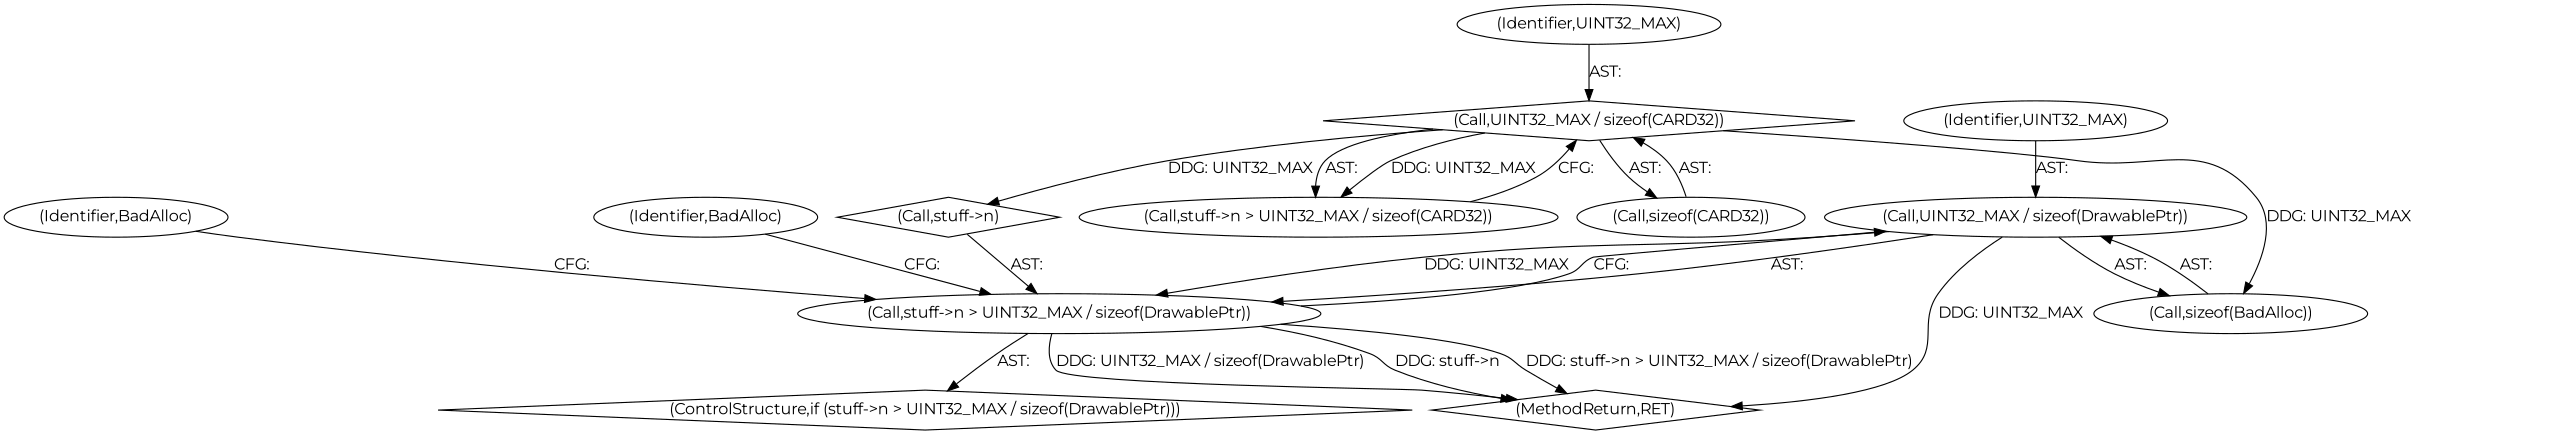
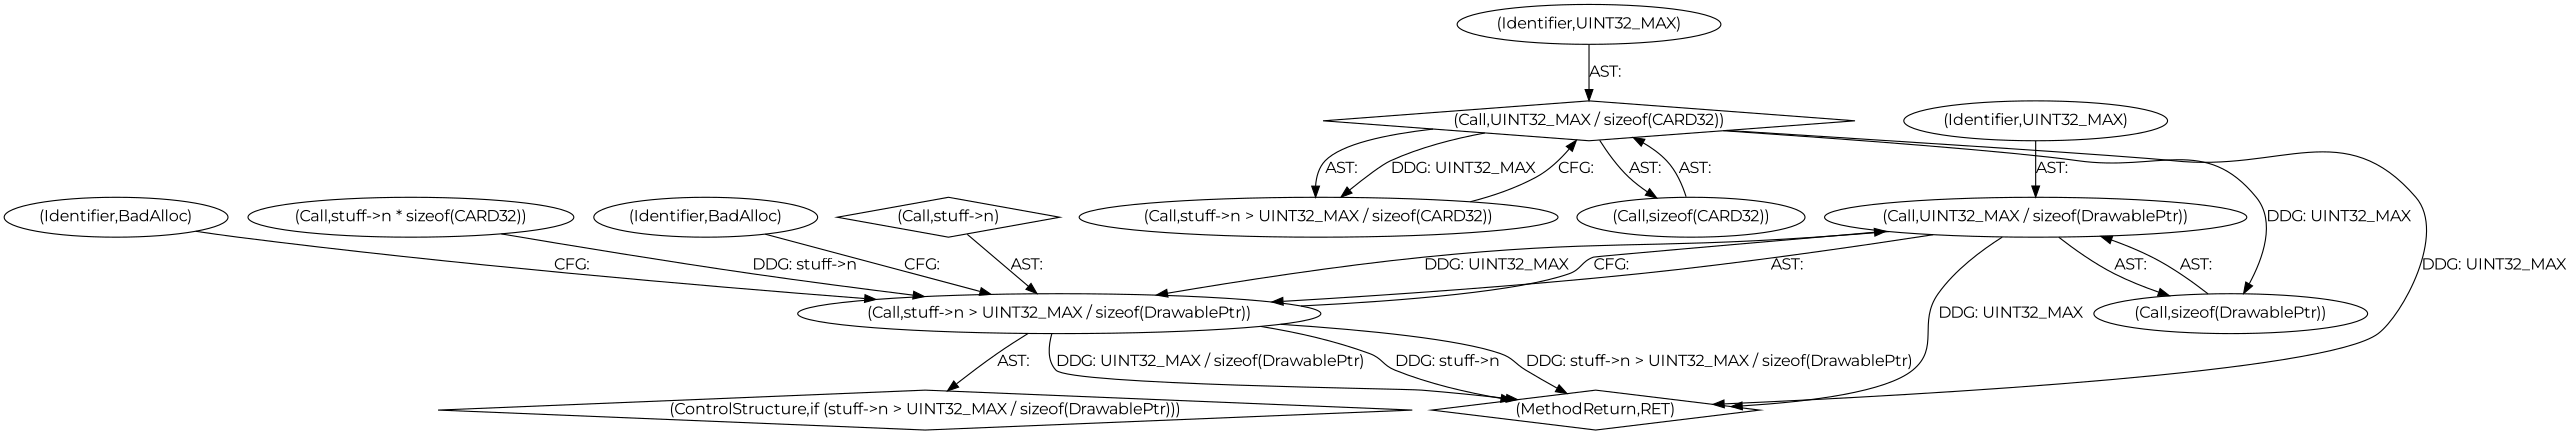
(1218, 153) -> (2424, 248)
none -> (411, 217)
(2231, 314) -> (2231, 314)
